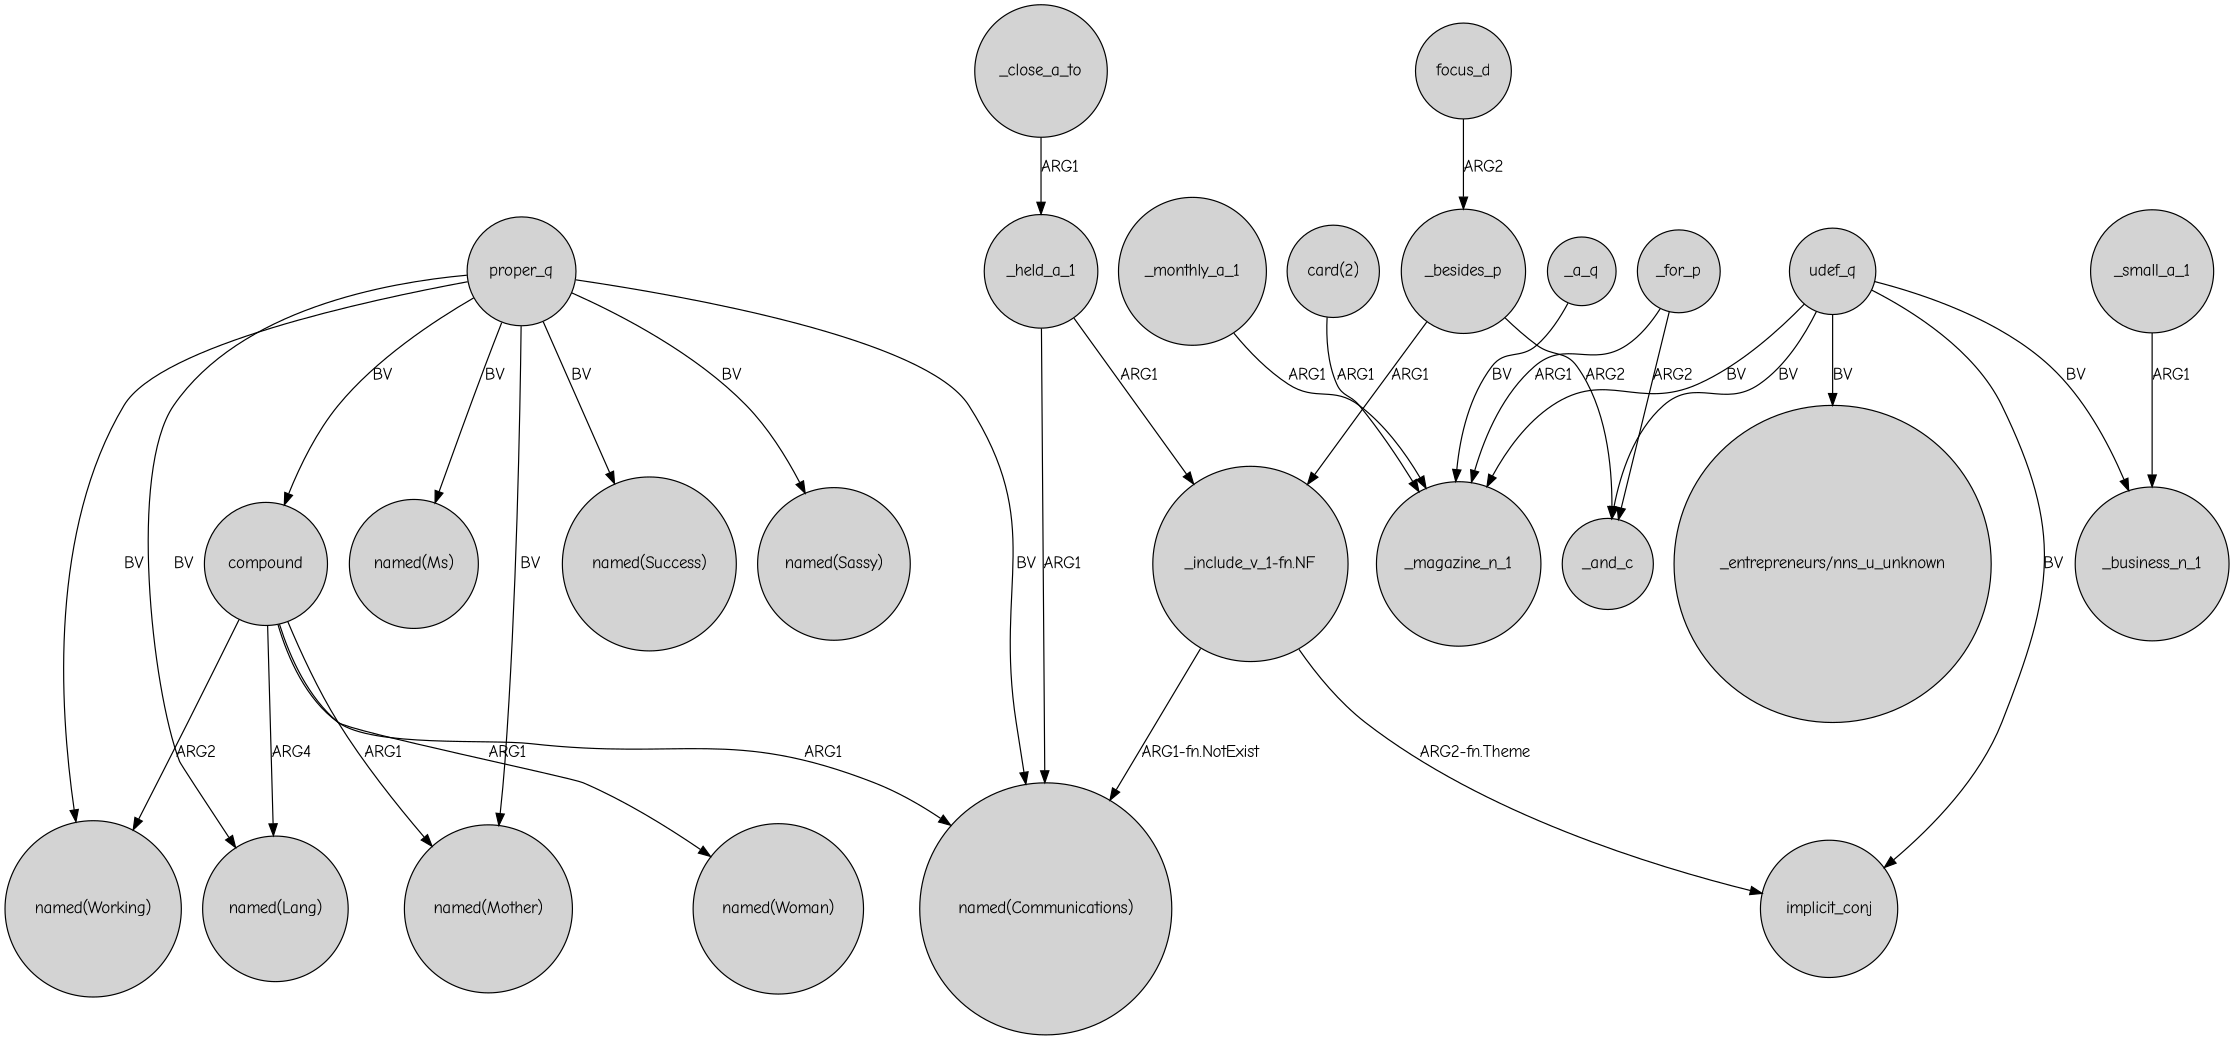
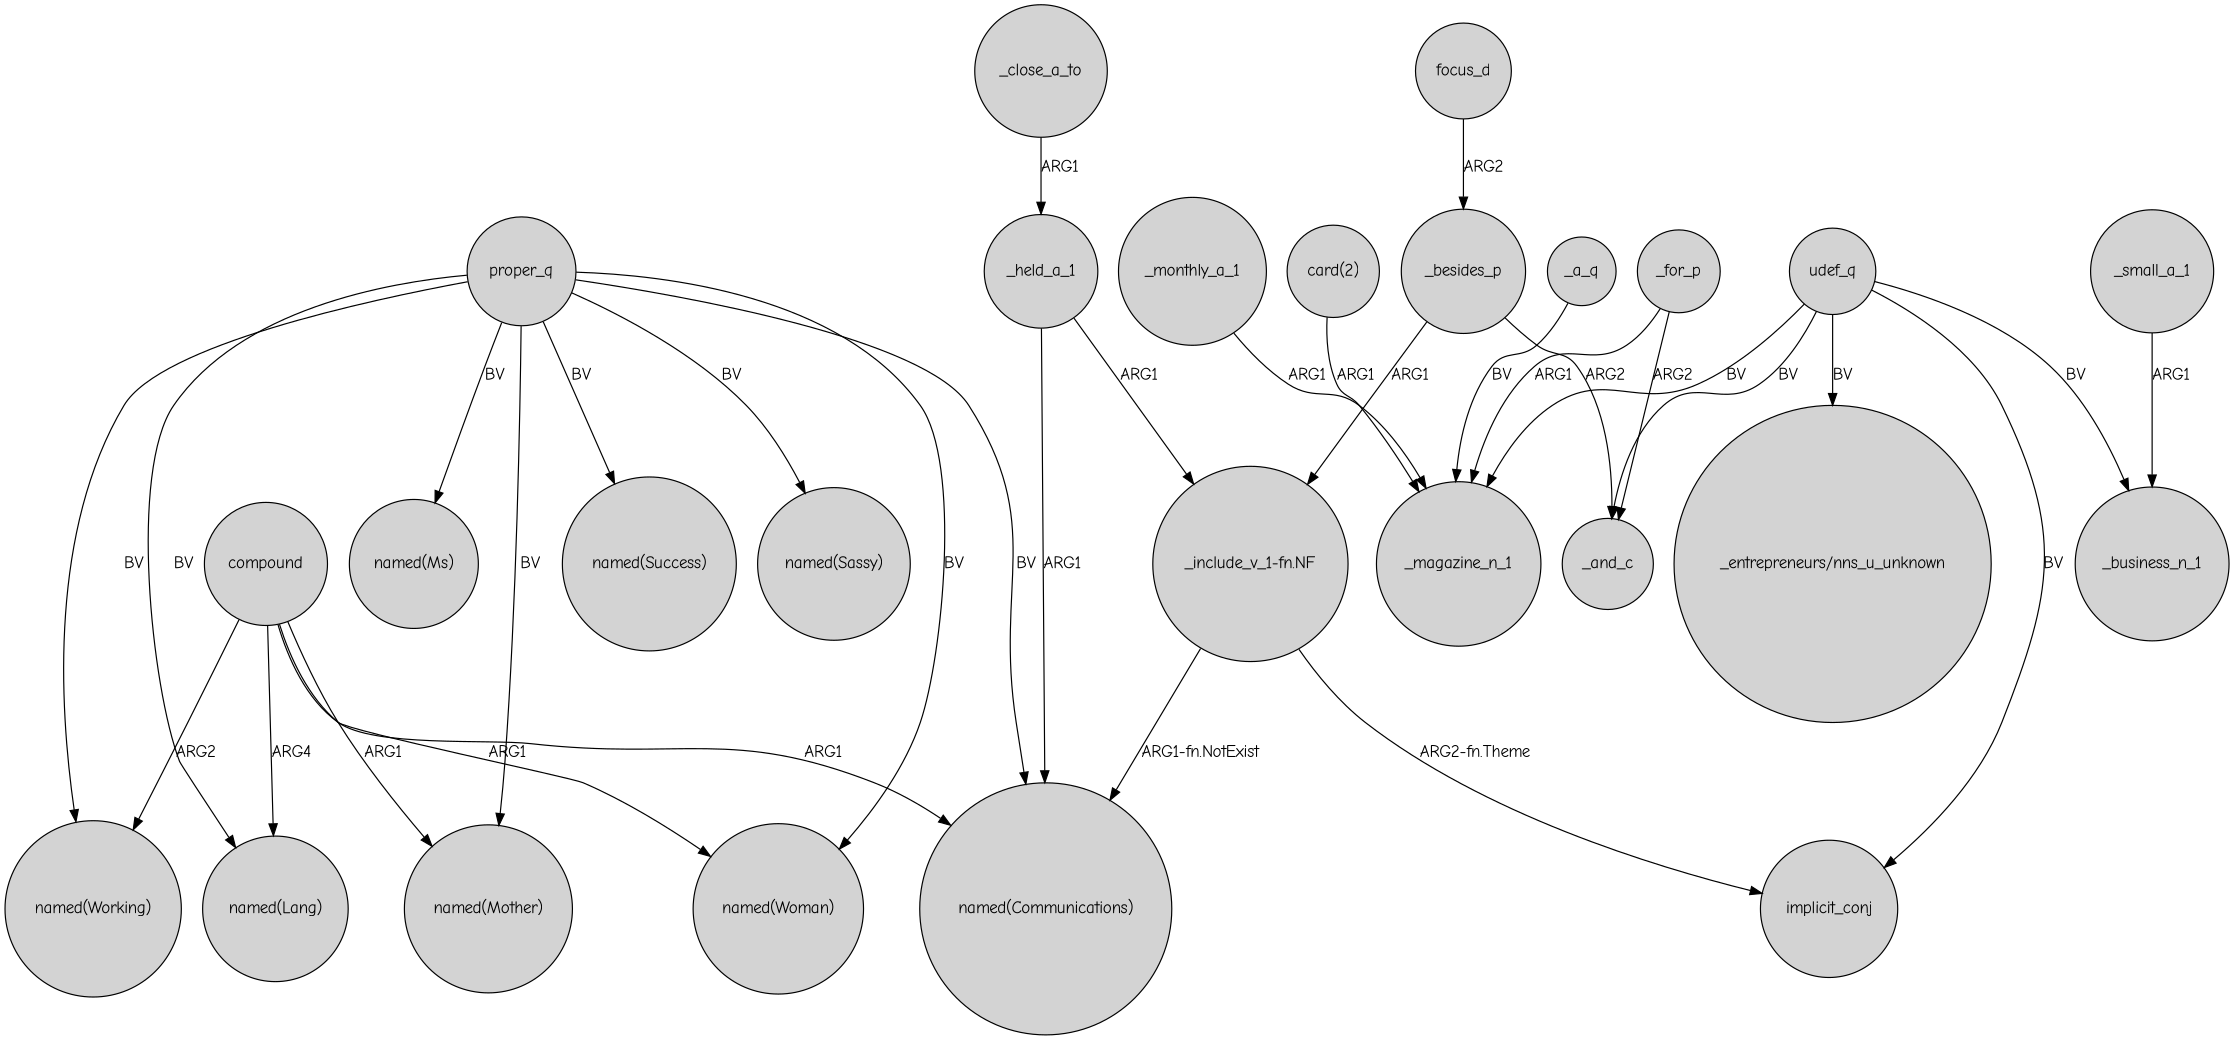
(363, 379) -> (935, 443)
